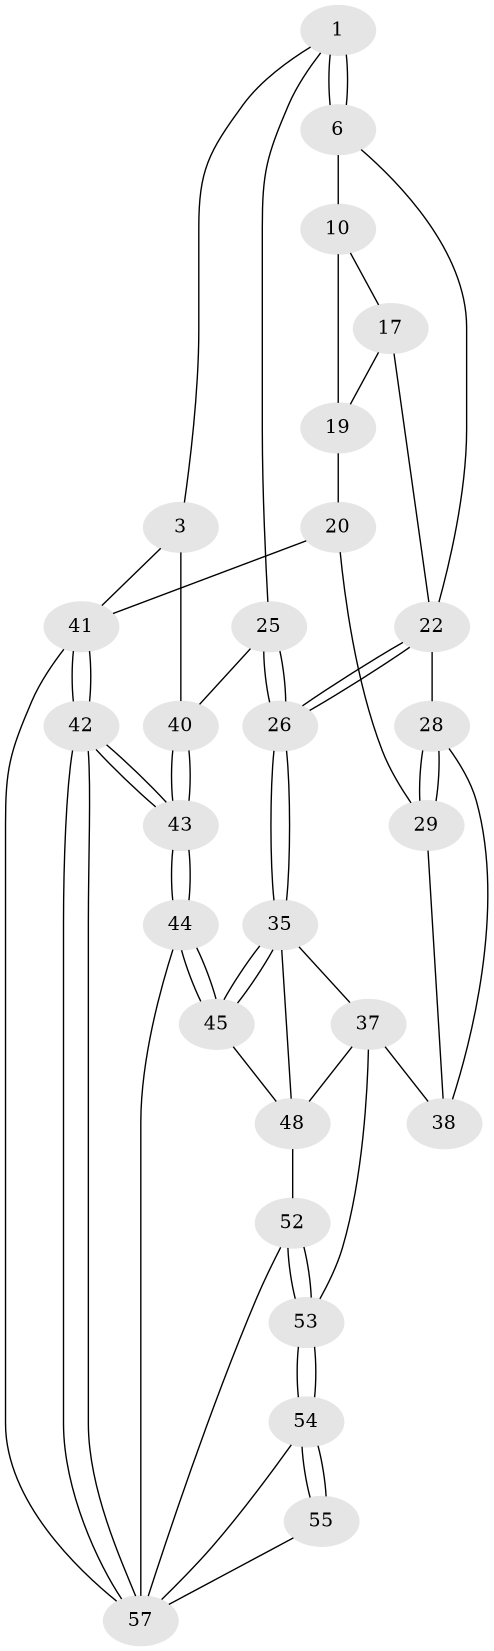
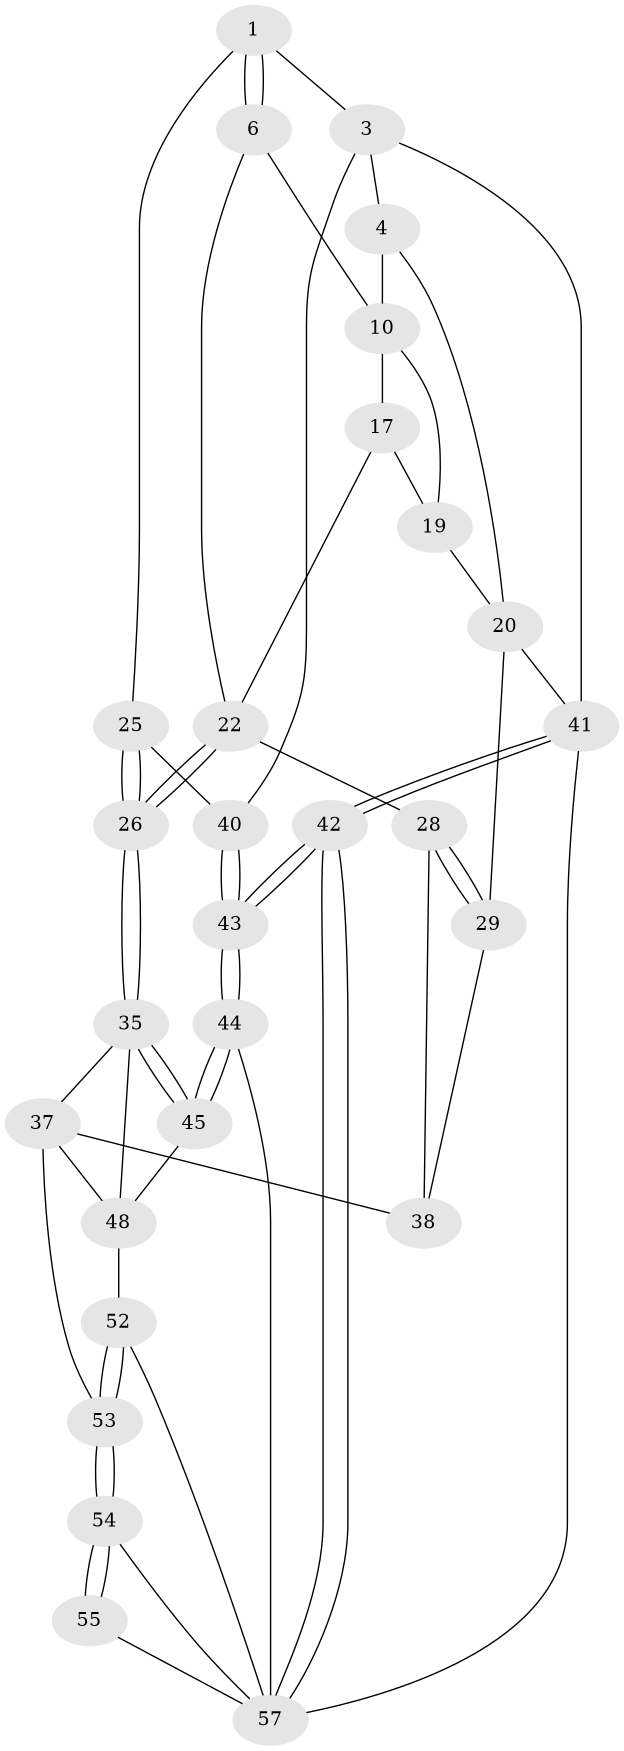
none -> (382, 229)
